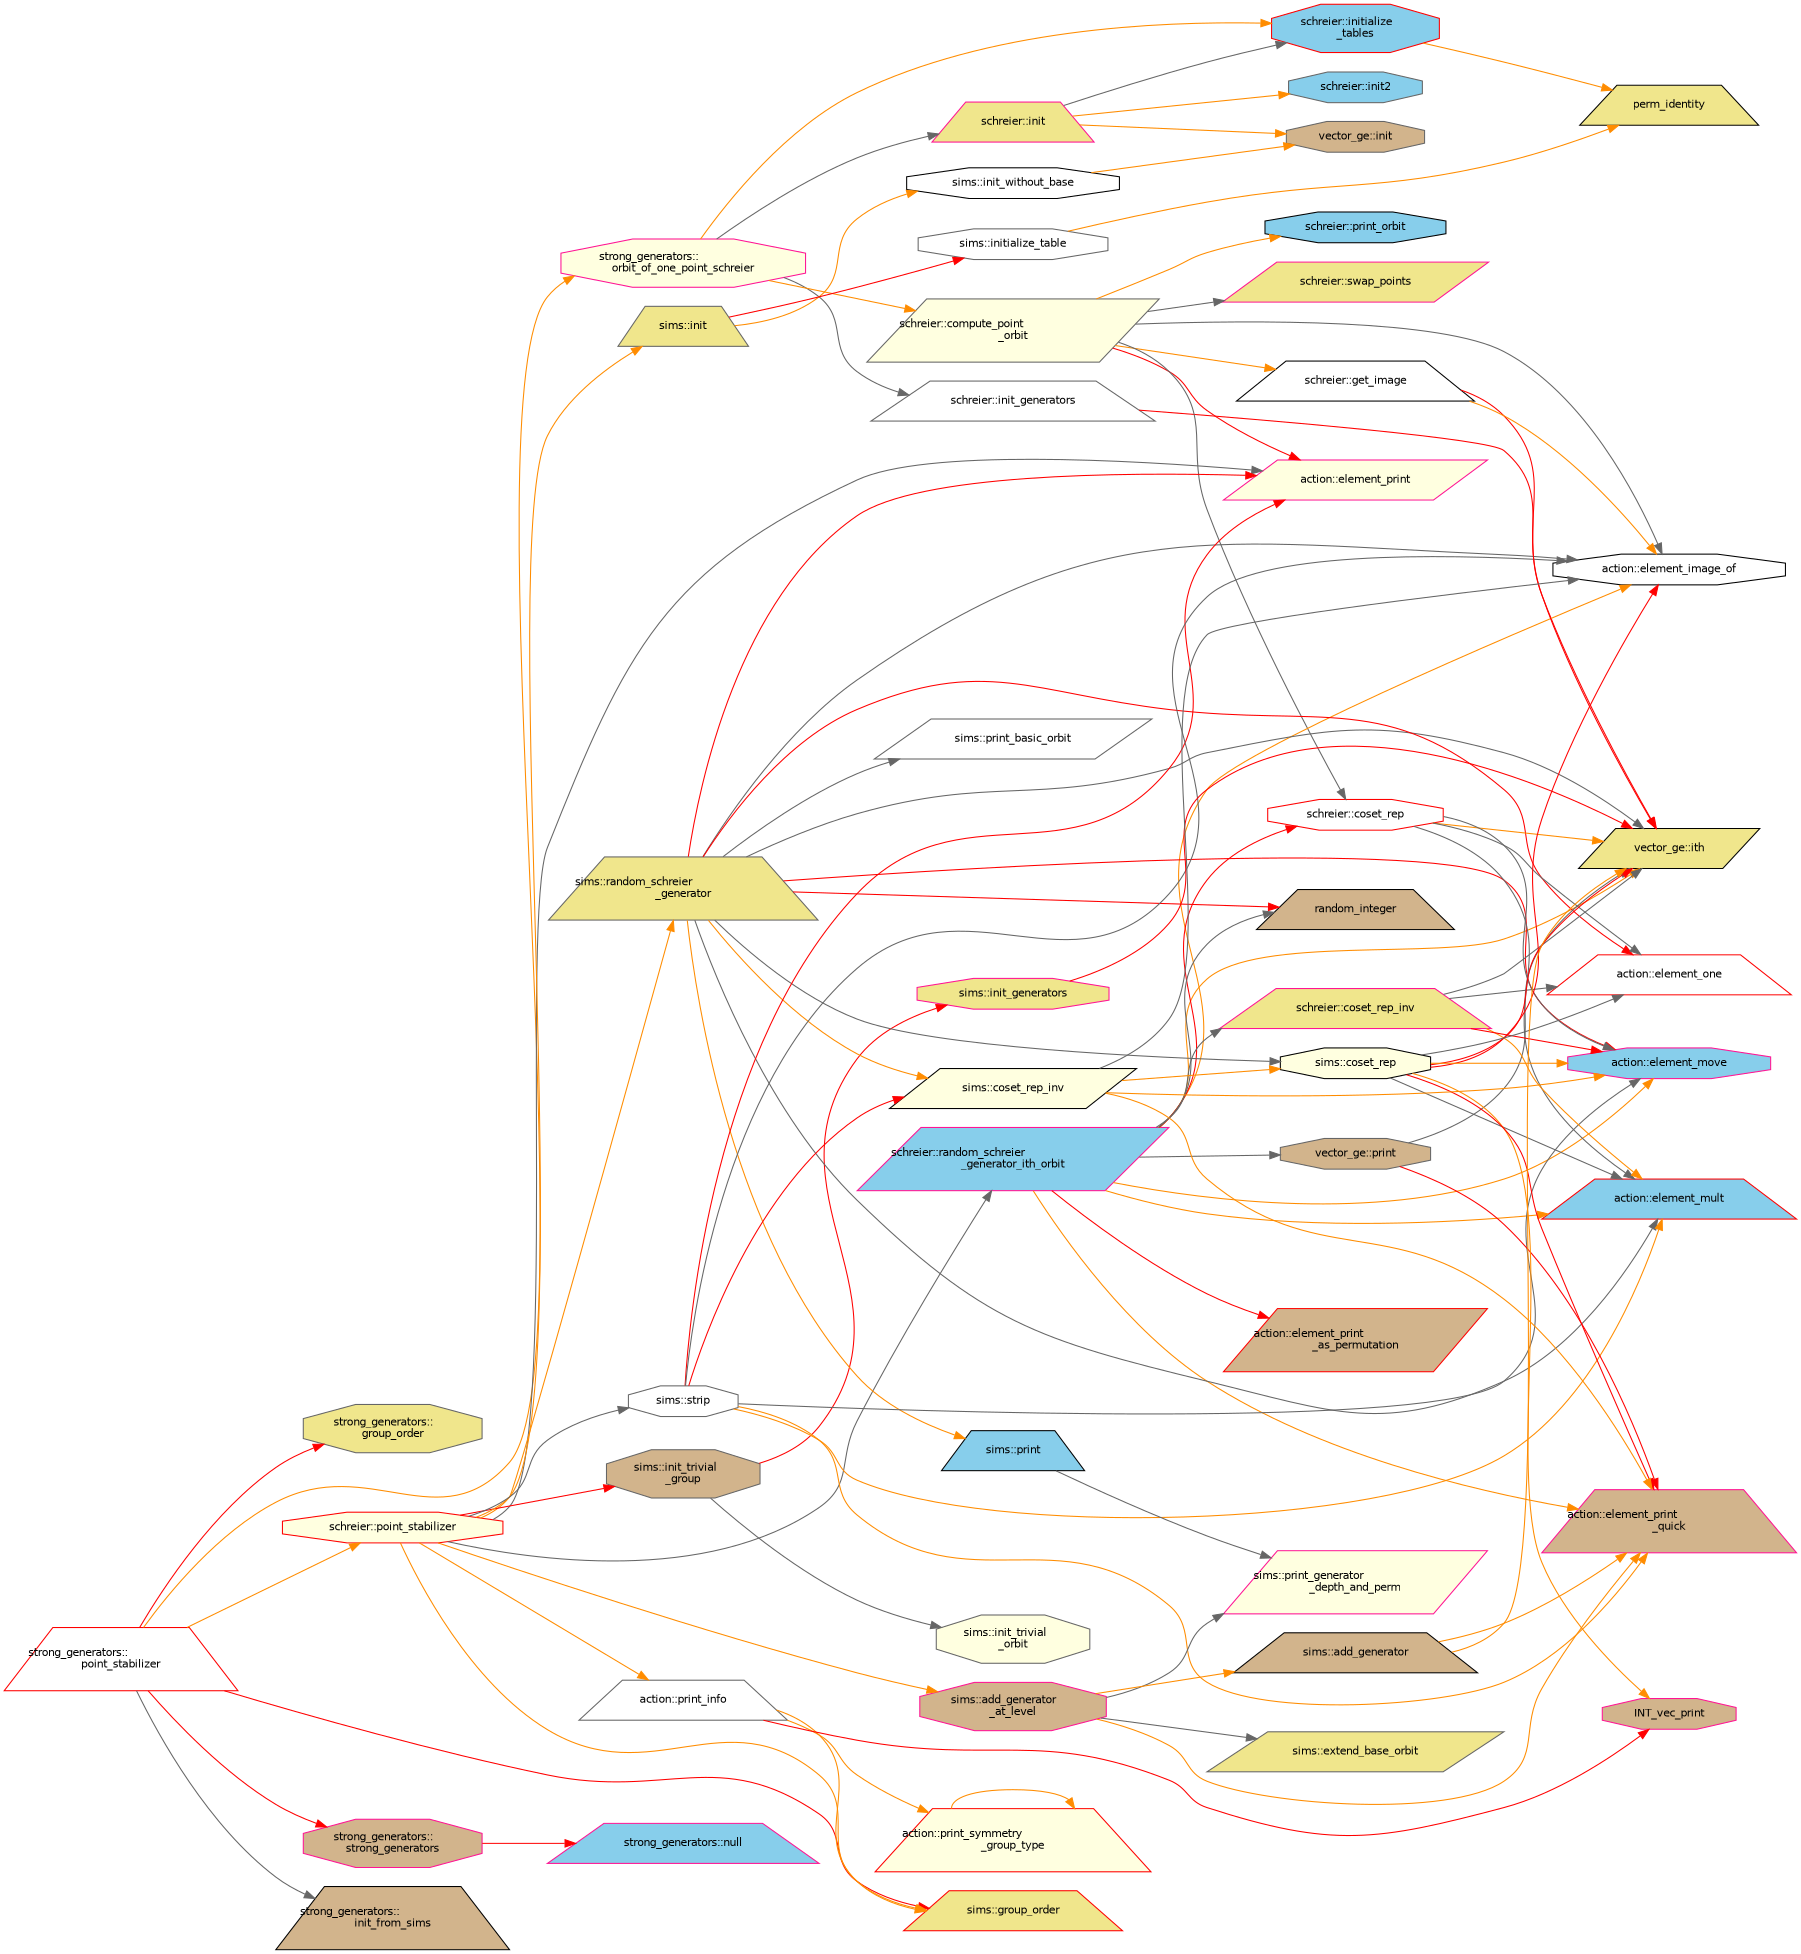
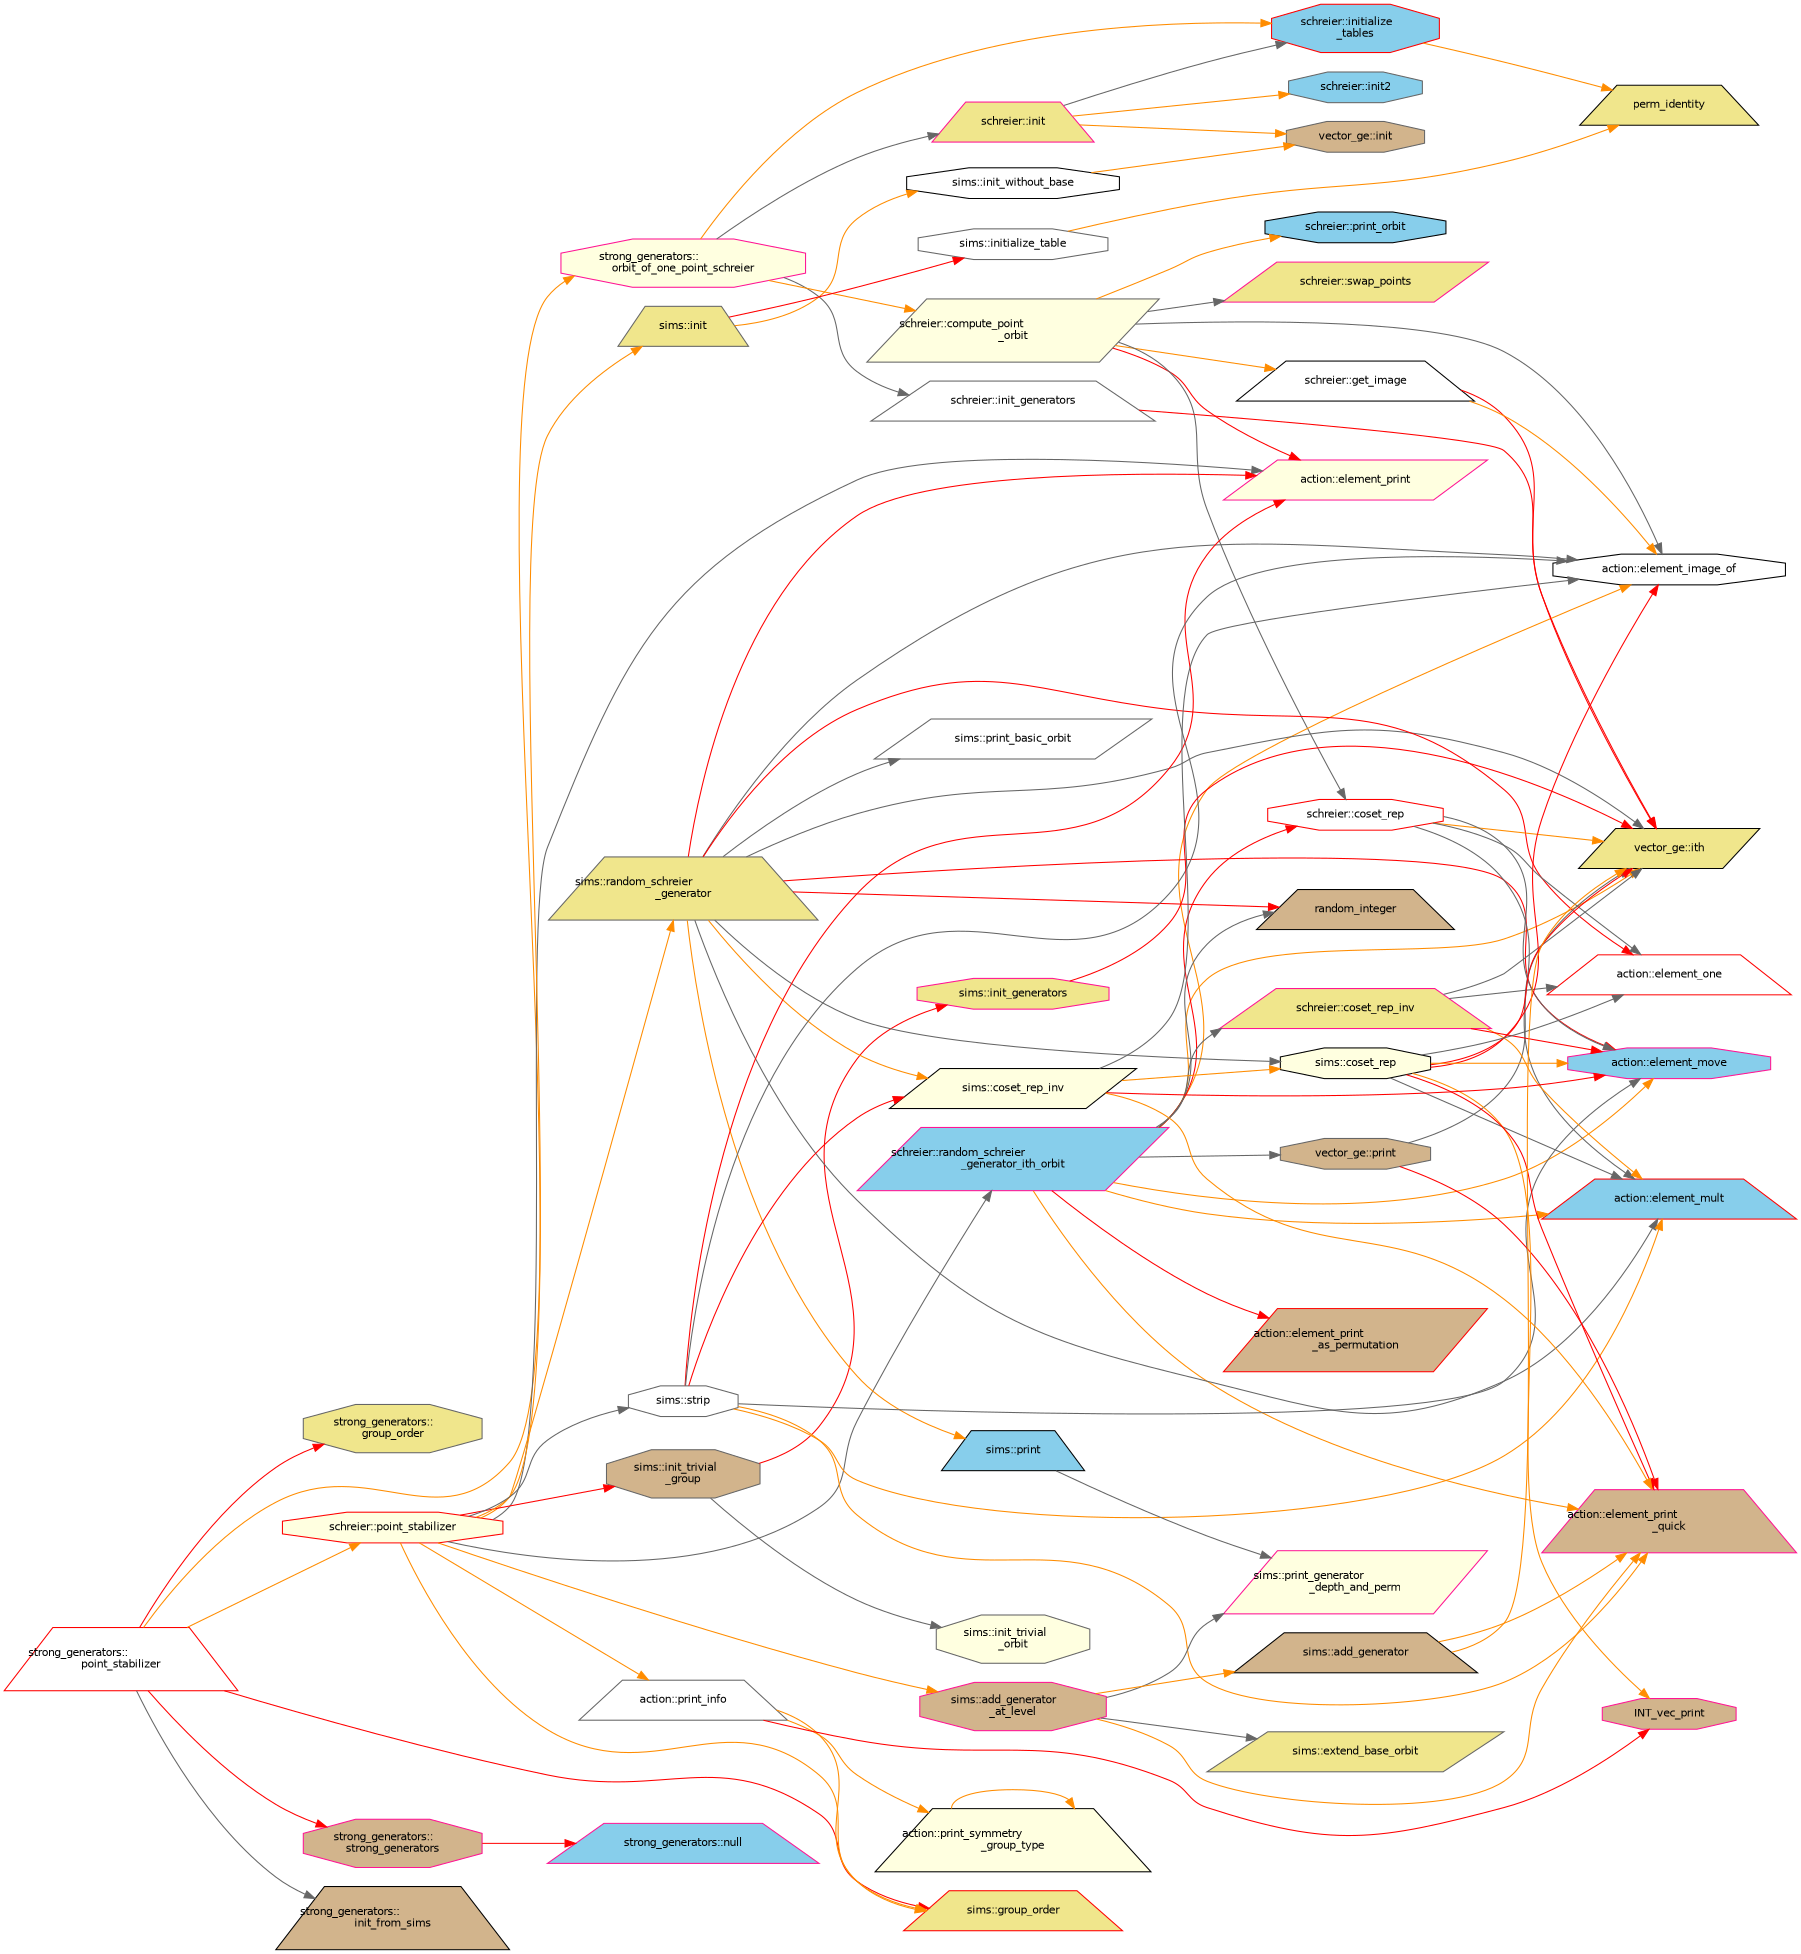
(1351, 1095) -> (1351, 1095)
(1013, 1840) -> (1013, 1840)
